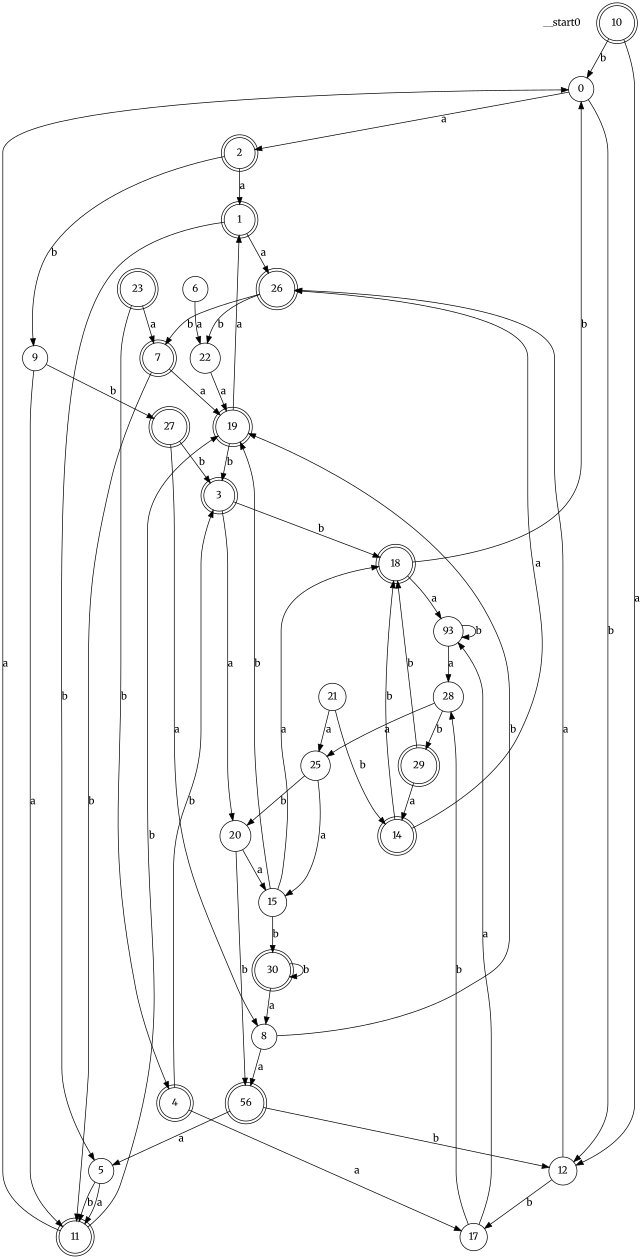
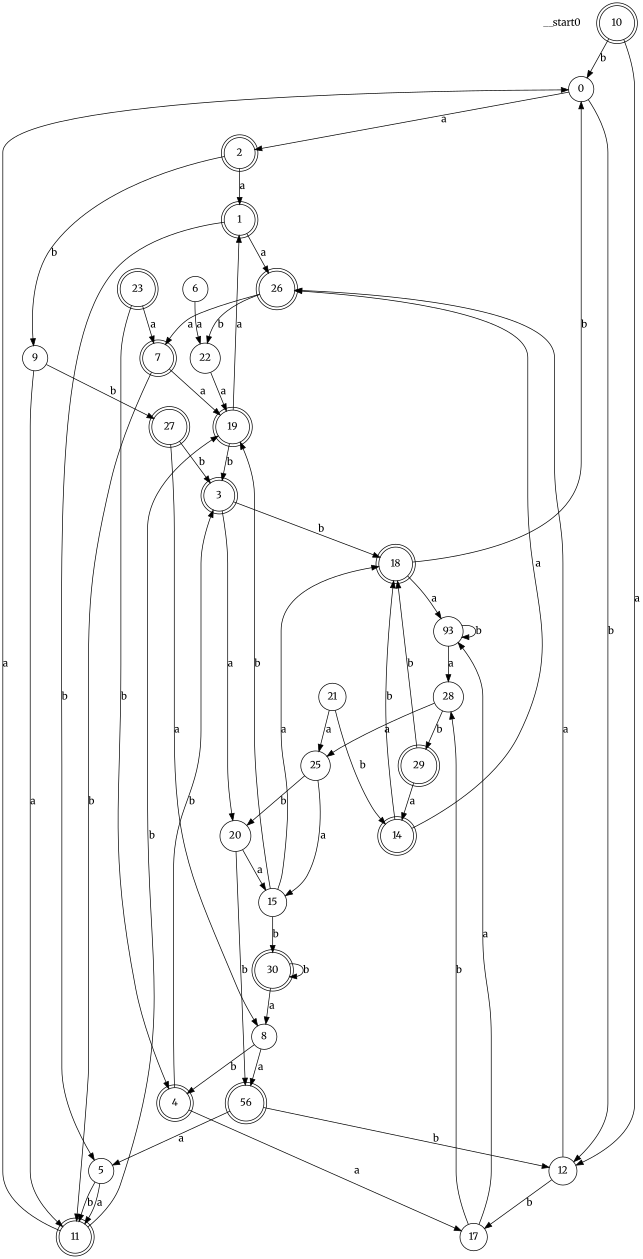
(190, 325) -> (190, 325)
(510, 759) -> (224, 1067)
